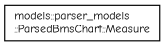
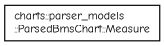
(82, 23) -> (82, 23)
